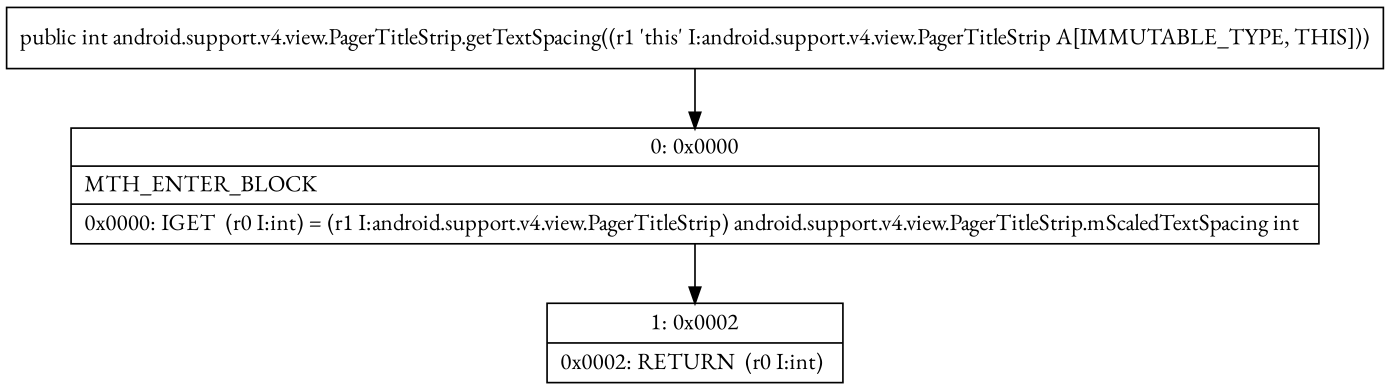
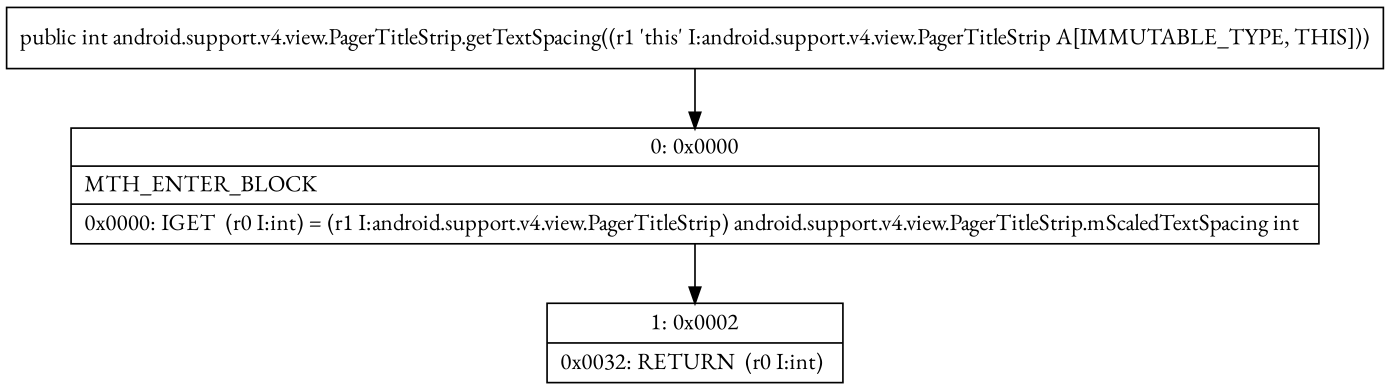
(695, 362) -> (695, 362)
